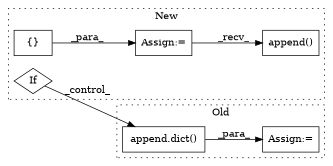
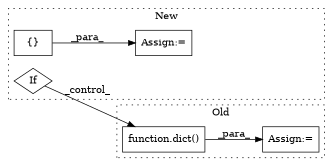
(291, 43) -> none
(164, 139) -> (164, 139)
